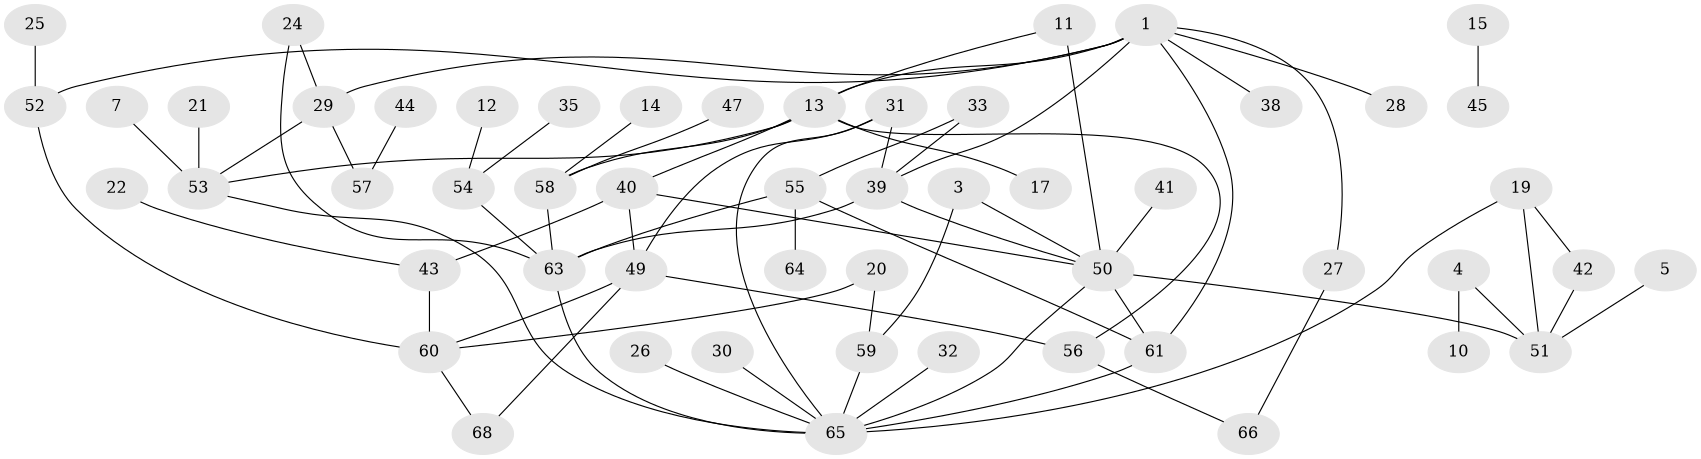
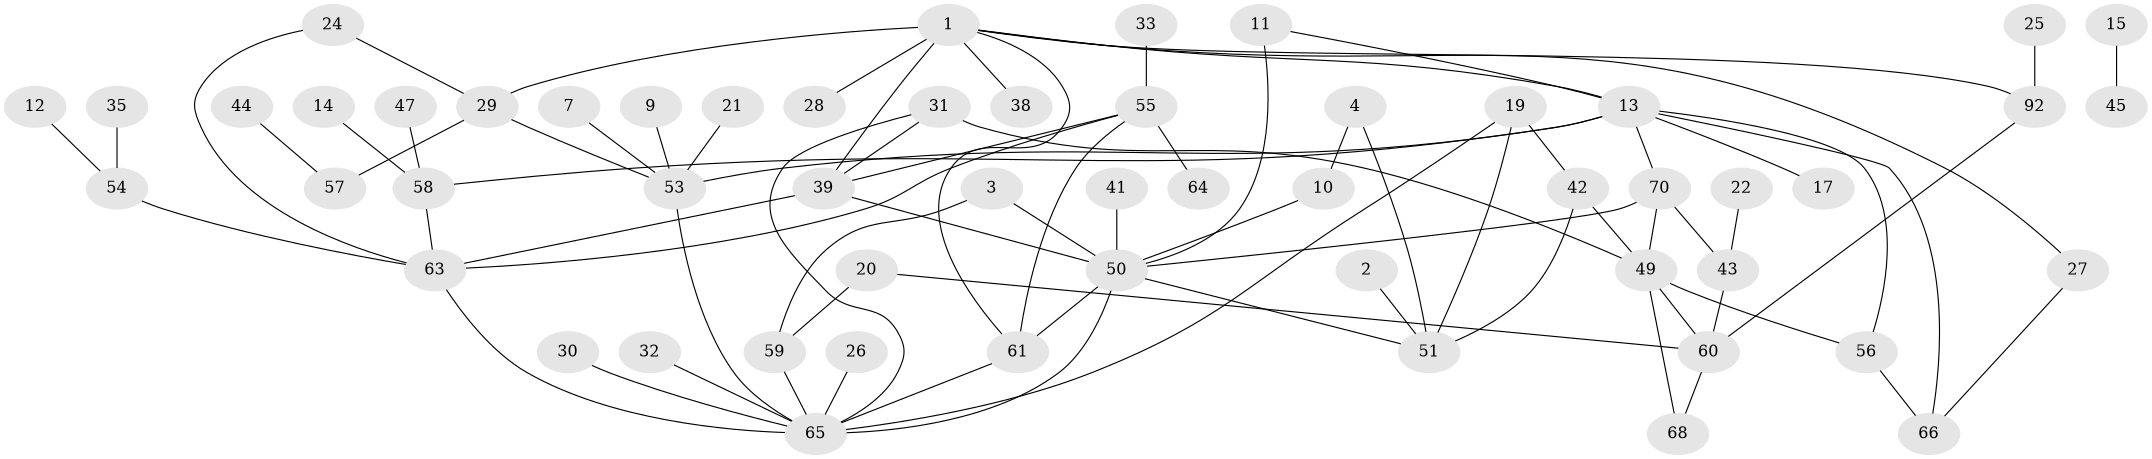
(35, 107) -> (2035, 107)
none -> (651, 107)
(936, 141) -> (985, 148)
none -> (1895, 176)
(627, 189) -> (1660, 189)
none -> (1236, 225)
none -> (1612, 230)
(1666, 270) -> (1367, 270)
